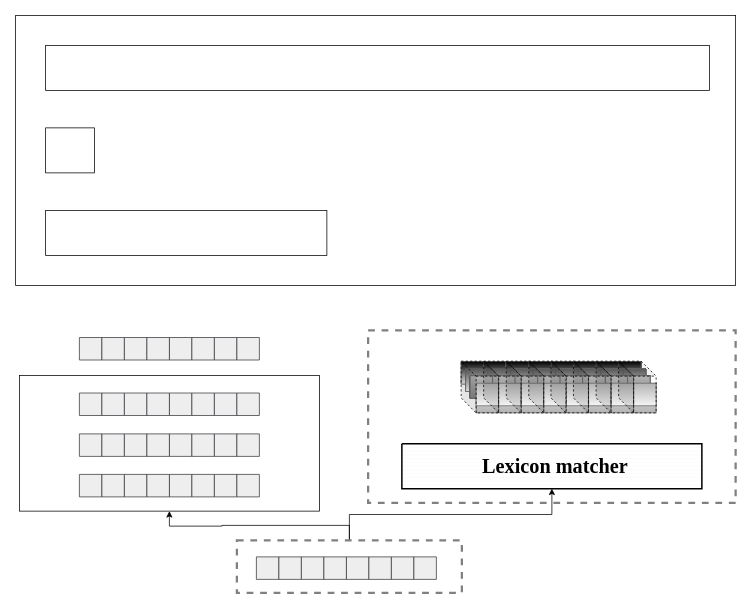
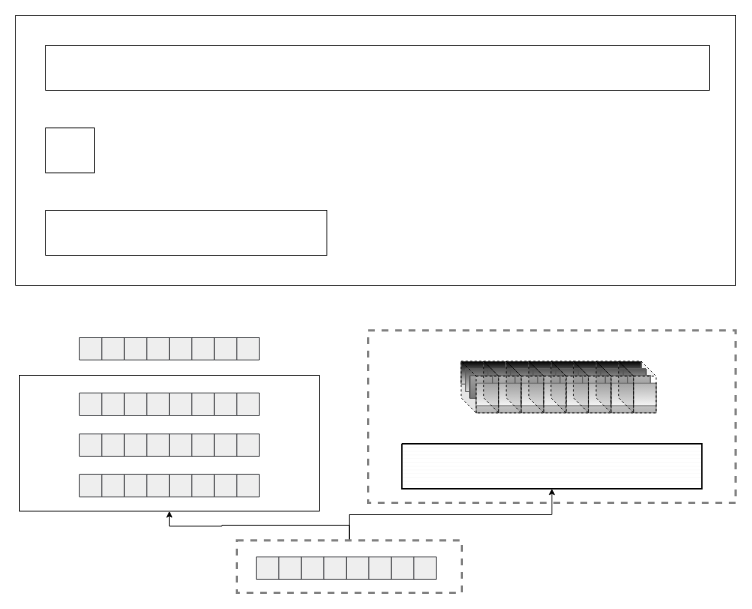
(554, 467) -> none
